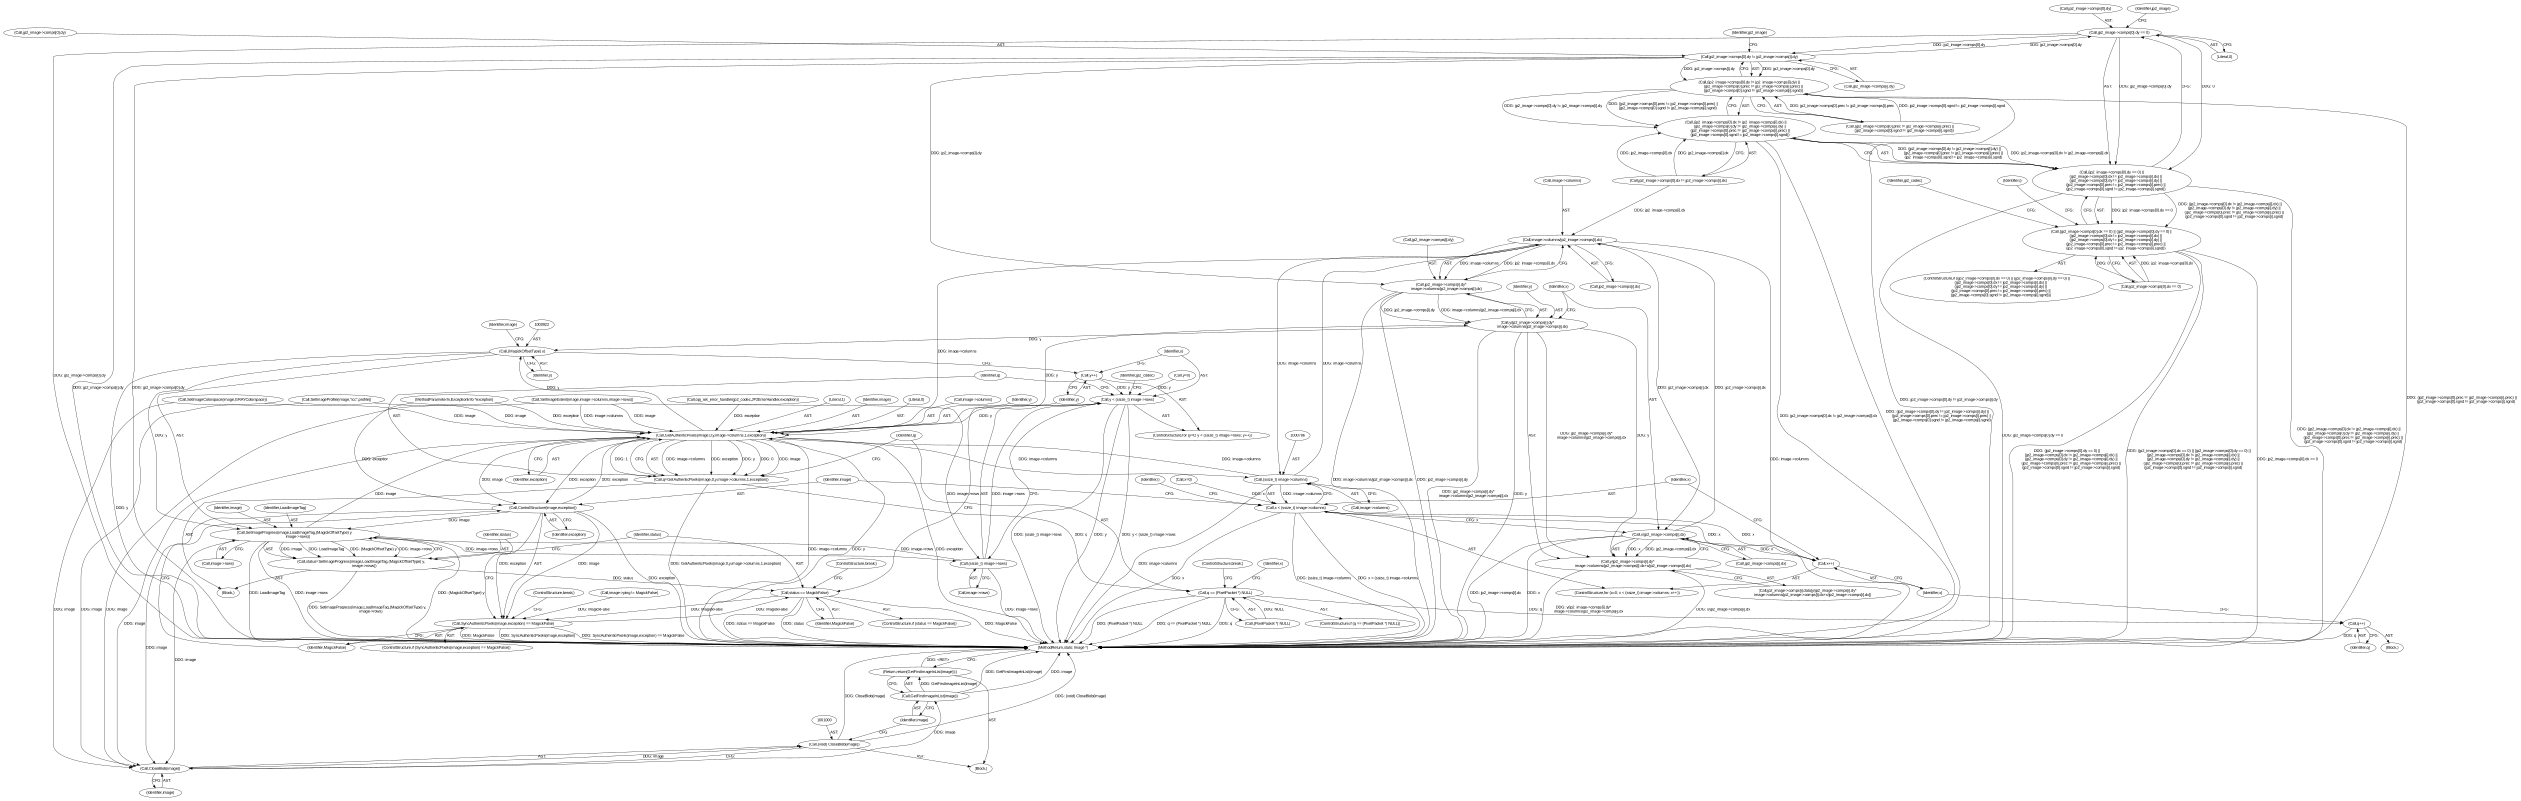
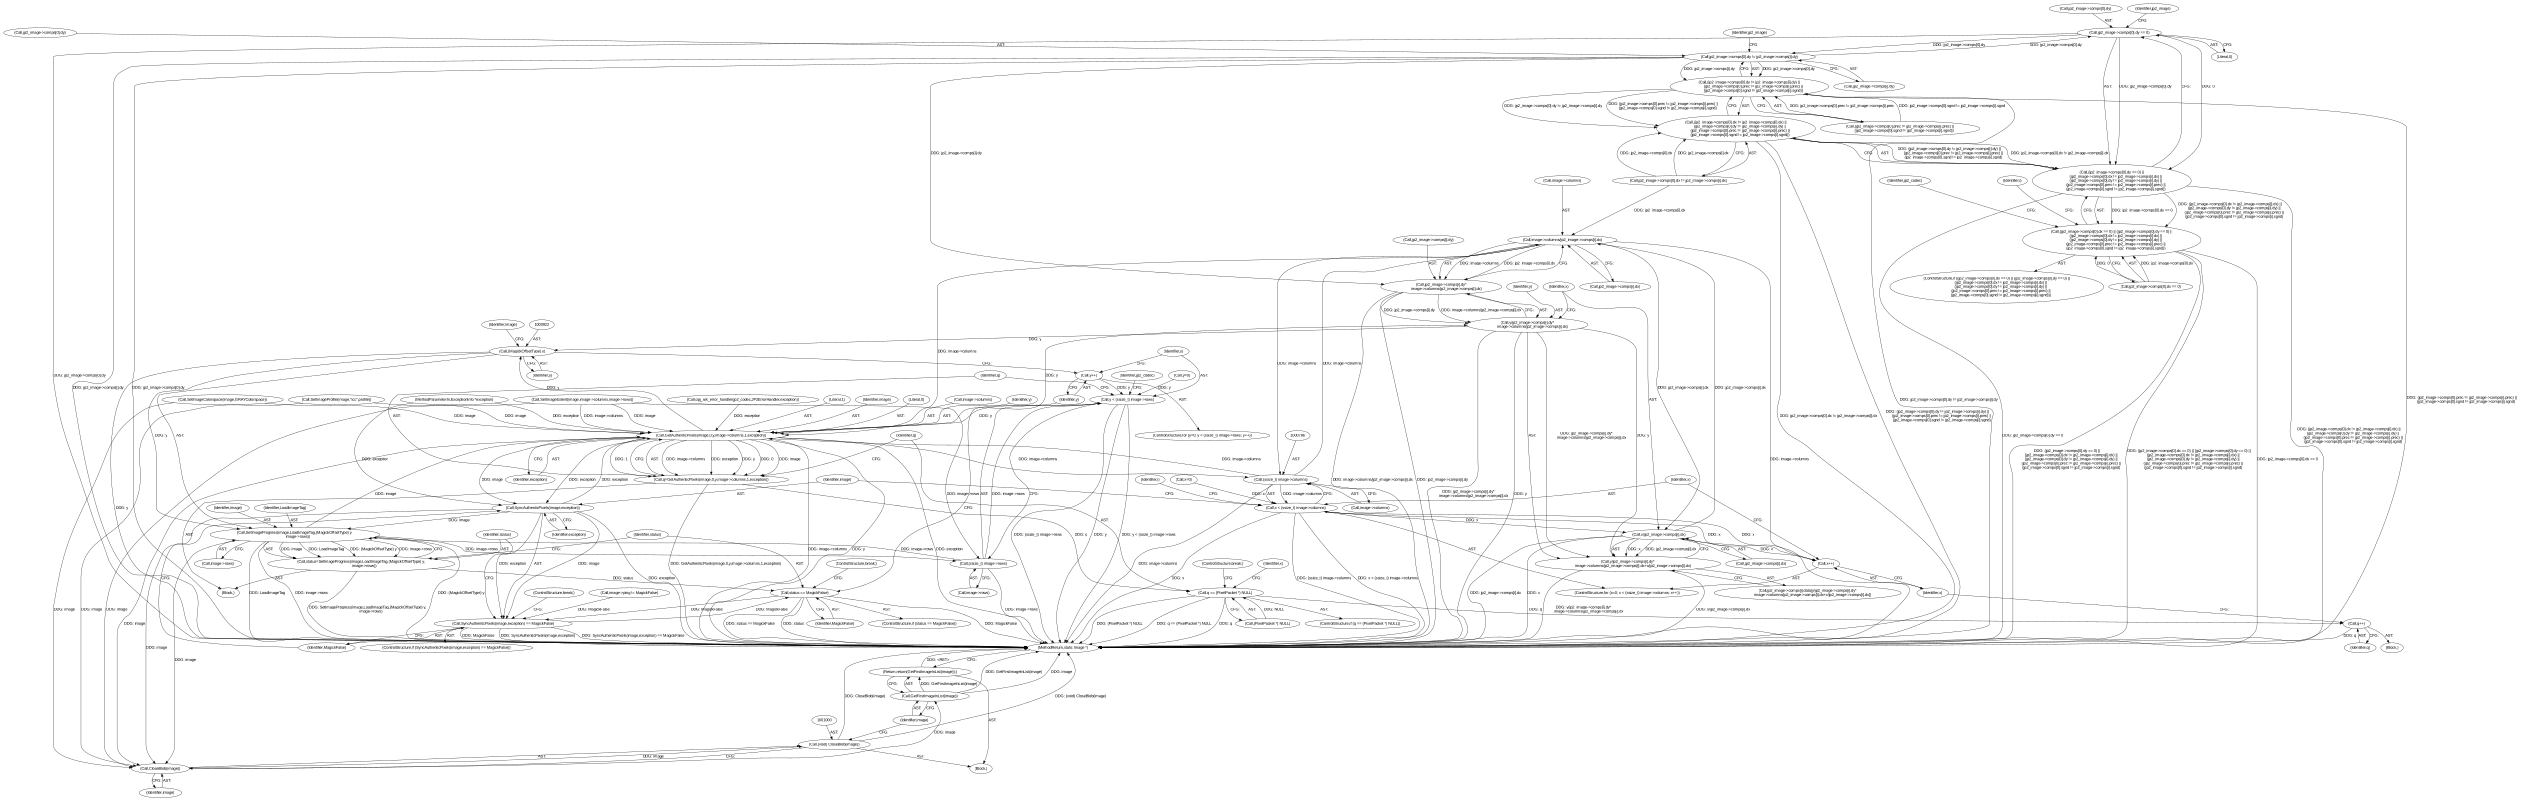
(1157, 420) -> none
(543, 508) -> (543, 508)
(1472, 520) -> (1472, 520)
